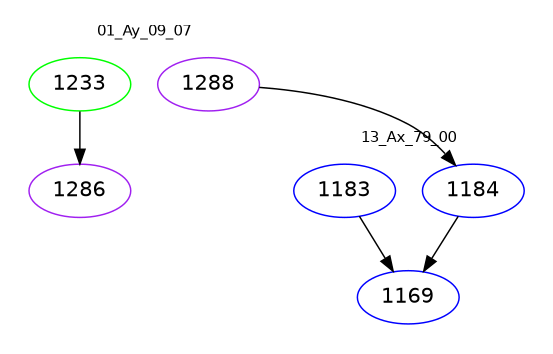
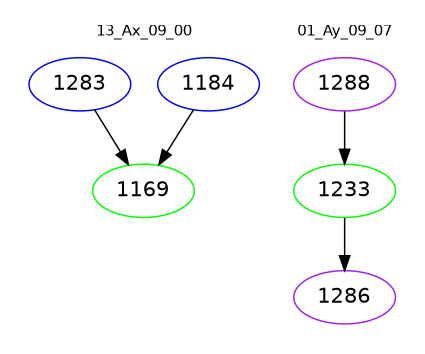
(358, 105) -> (345, 130)
(409, 138) -> (144, 32)
(345, 191) -> (80, 84)
(408, 297) -> (143, 191)
